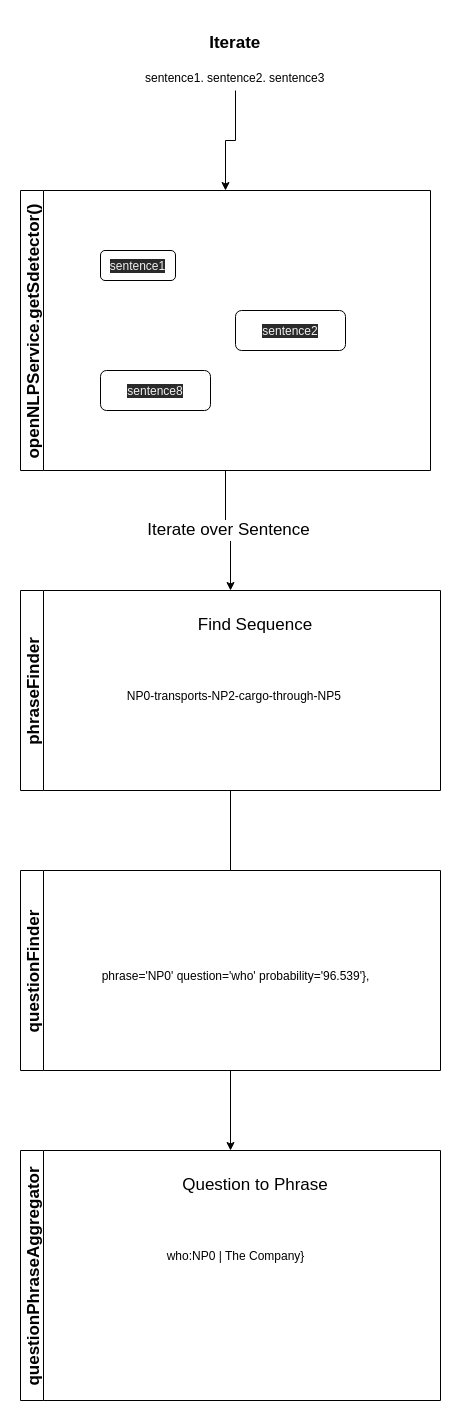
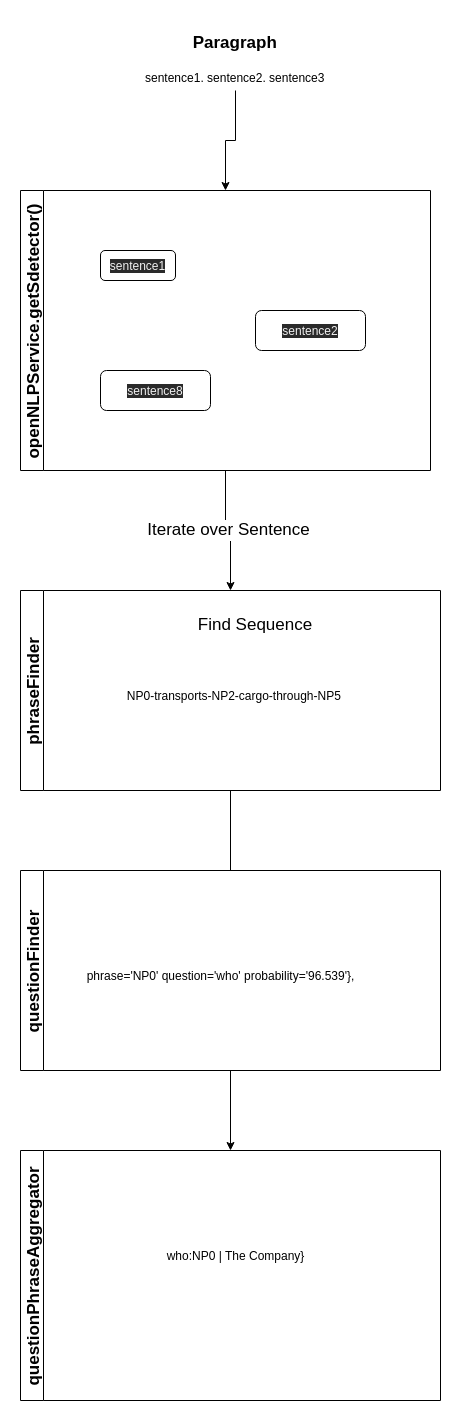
(237, 32) -> (237, 32)
(291, 331) -> (311, 331)
(236, 976) -> (221, 976)
(256, 1186) -> none
